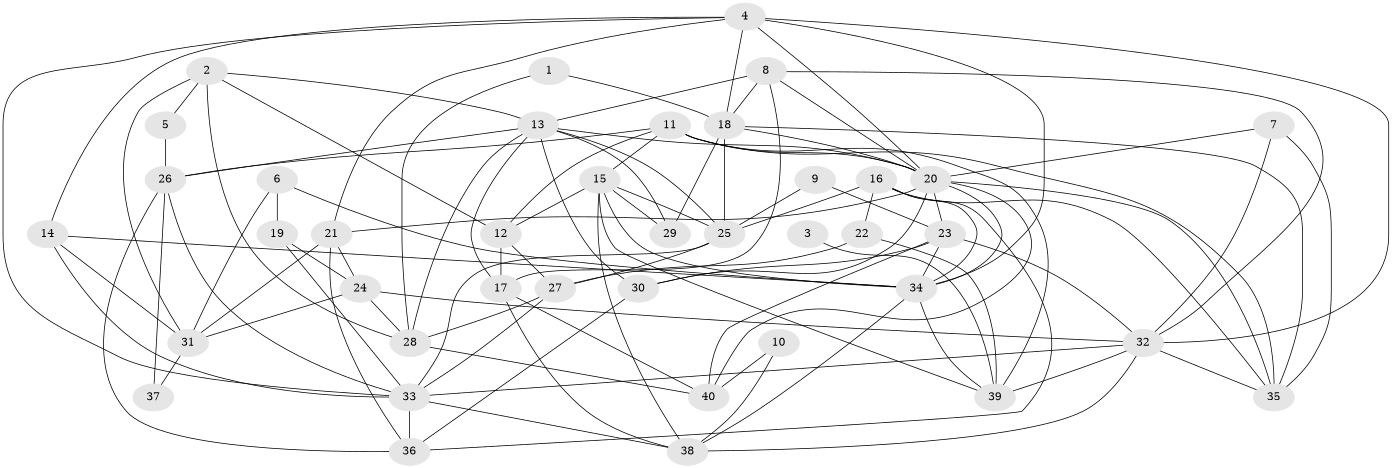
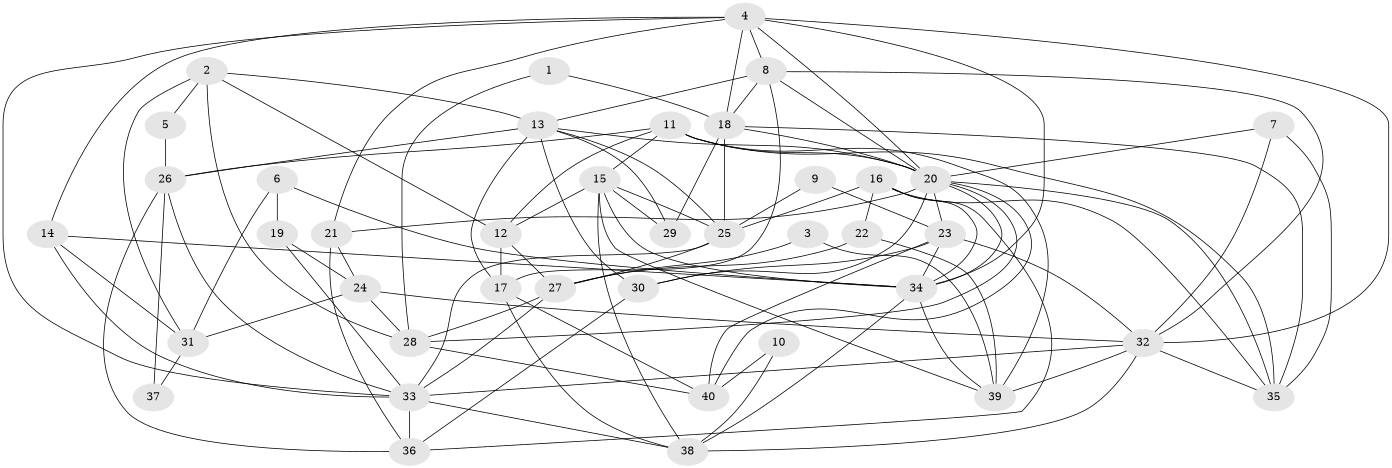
none -> (756, 44)
(452, 216) -> (802, 321)
none -> (683, 265)
(260, 289) -> none
